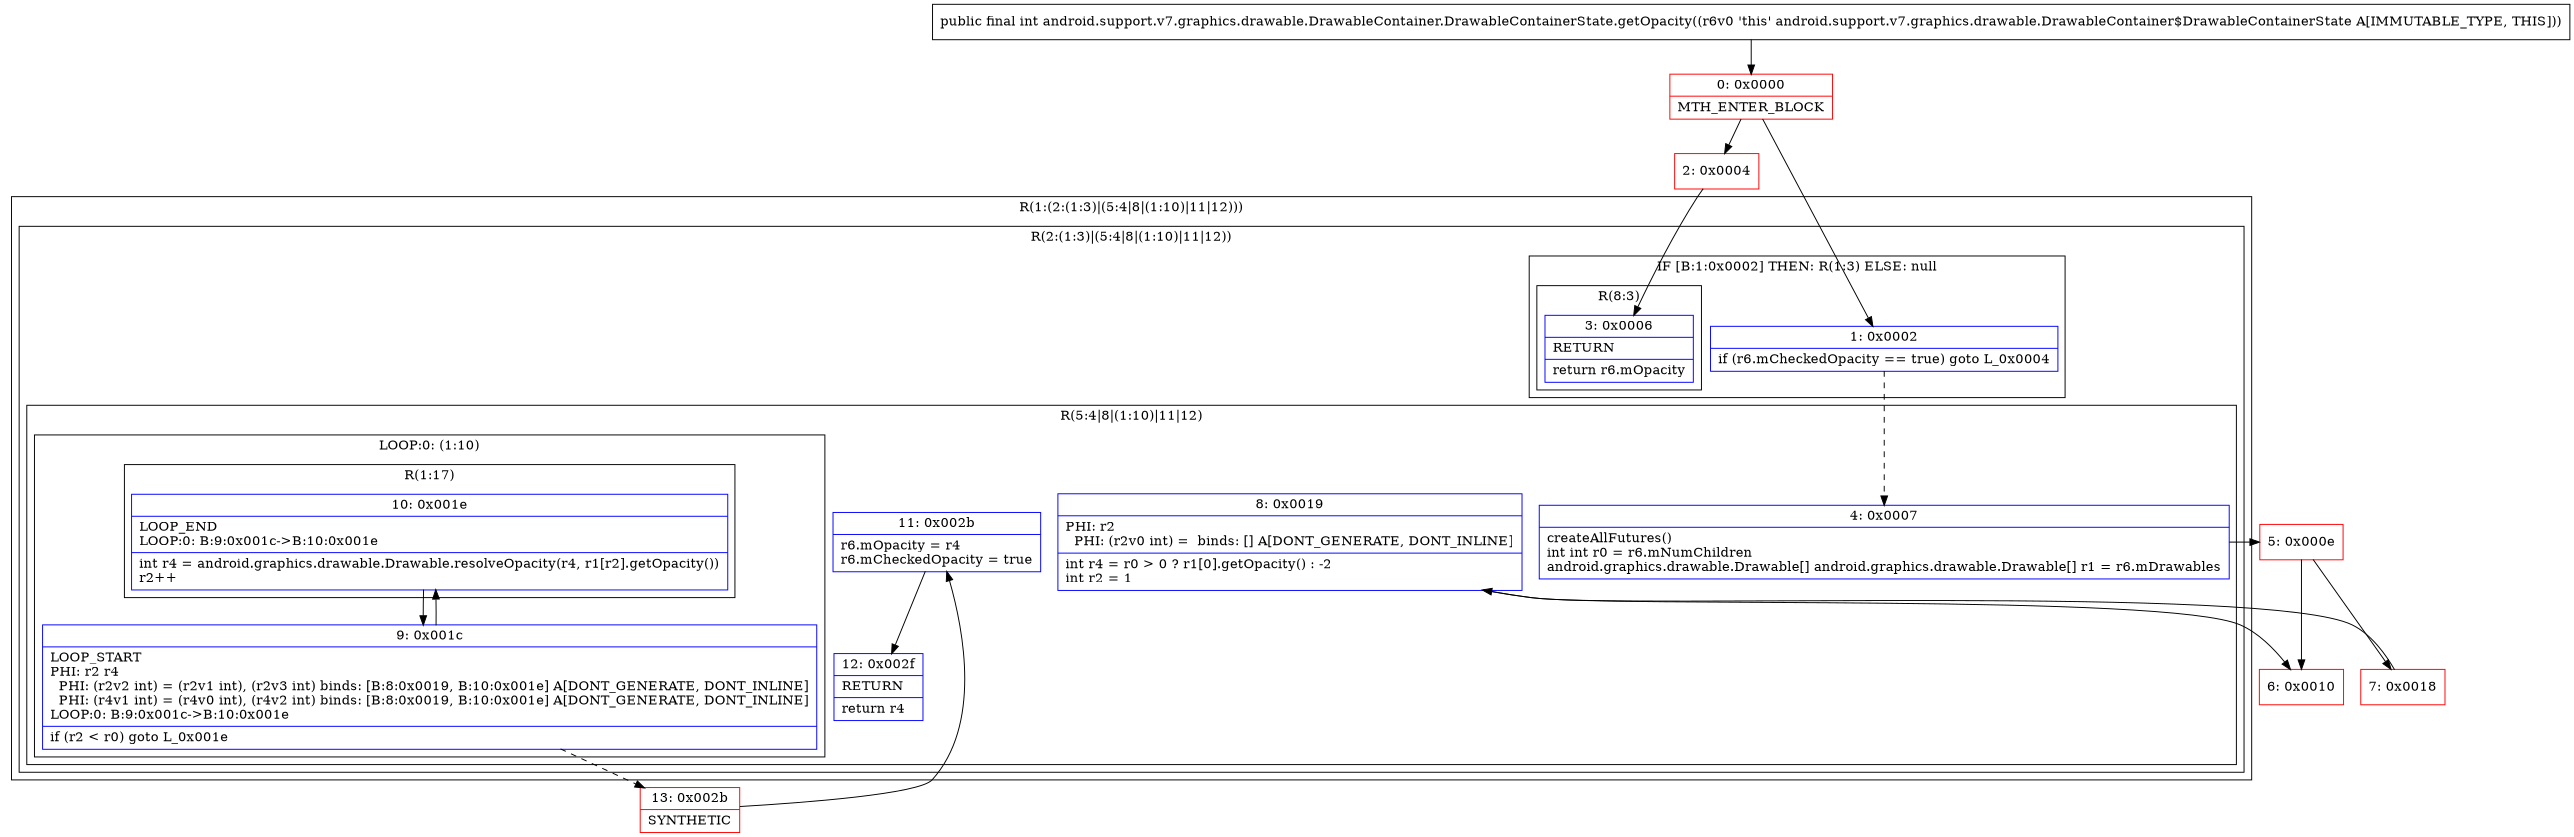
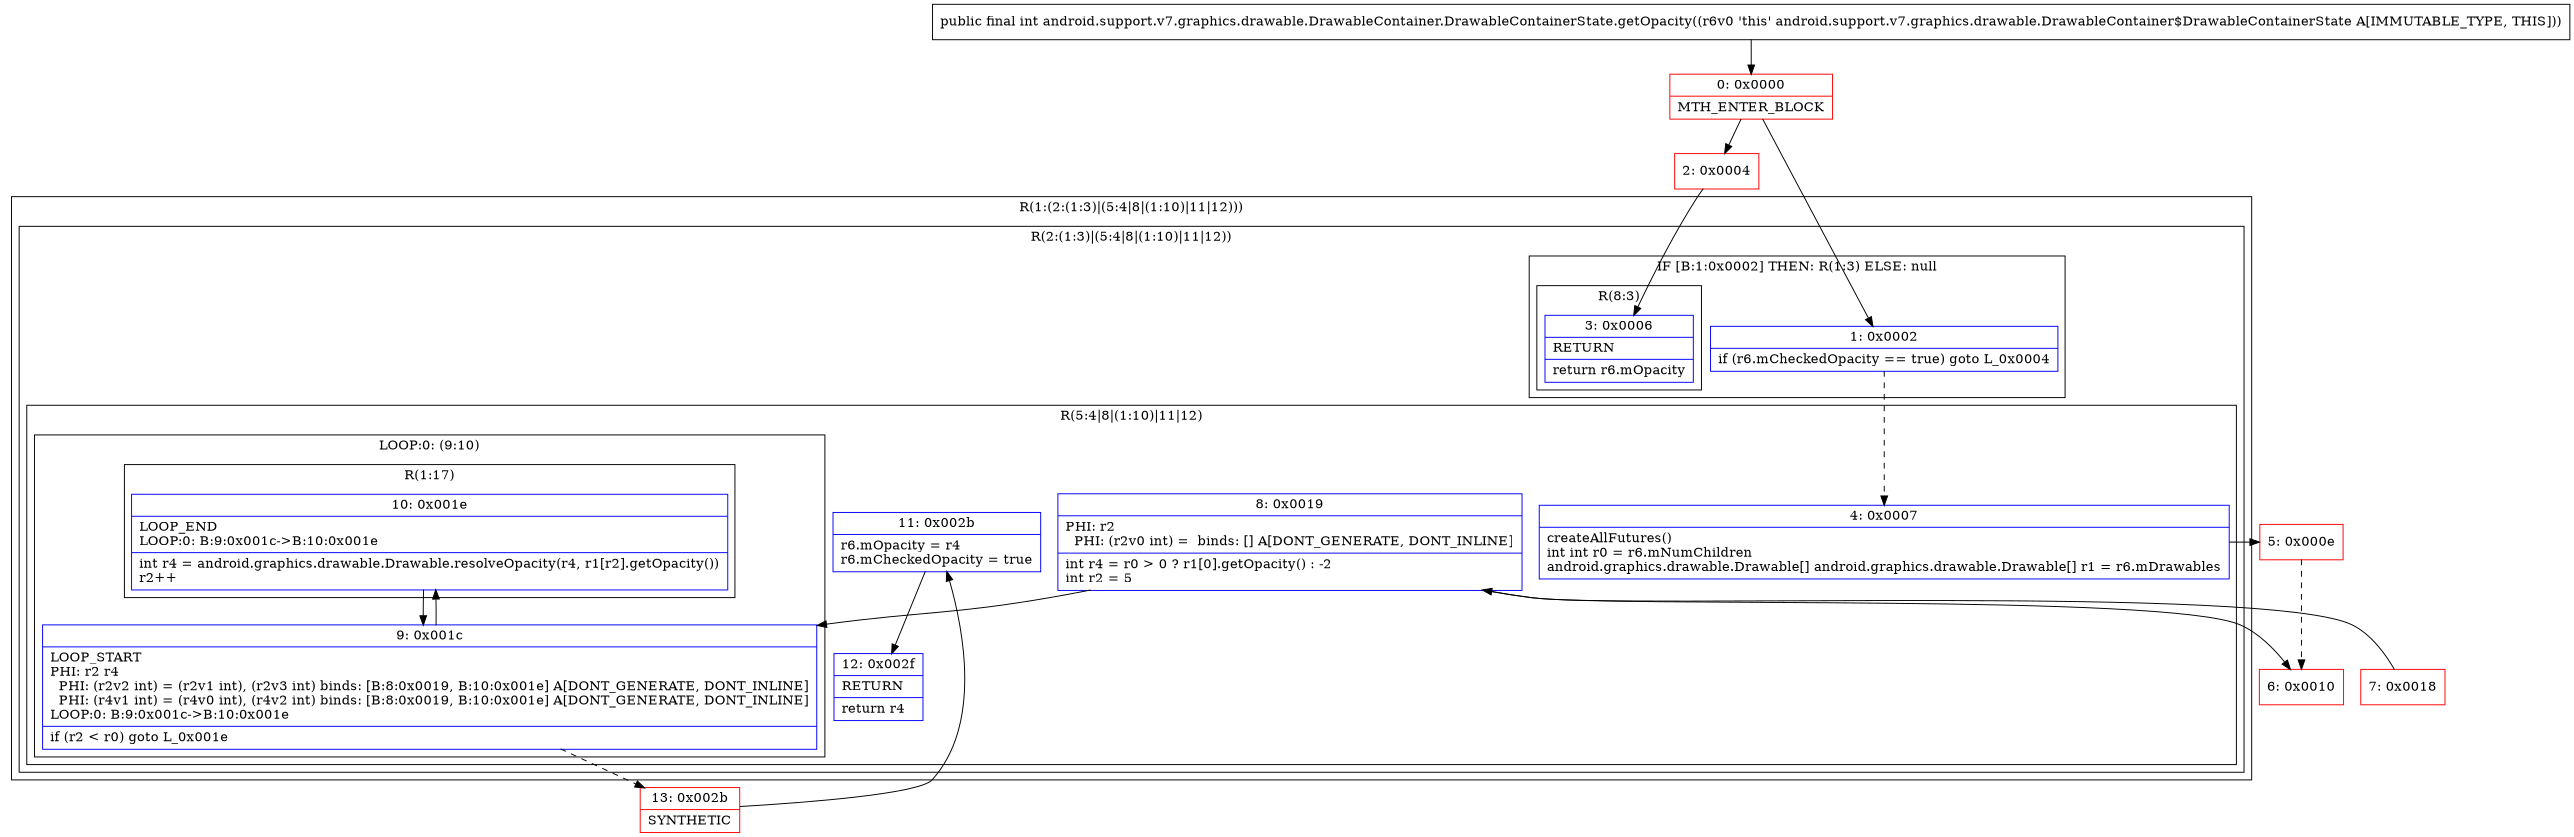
(430, 446) -> (430, 446)
(1099, 578) -> (1099, 578)
(2301, 607) -> (2301, 607)
none -> (966, 610)
(2349, 610) -> none
